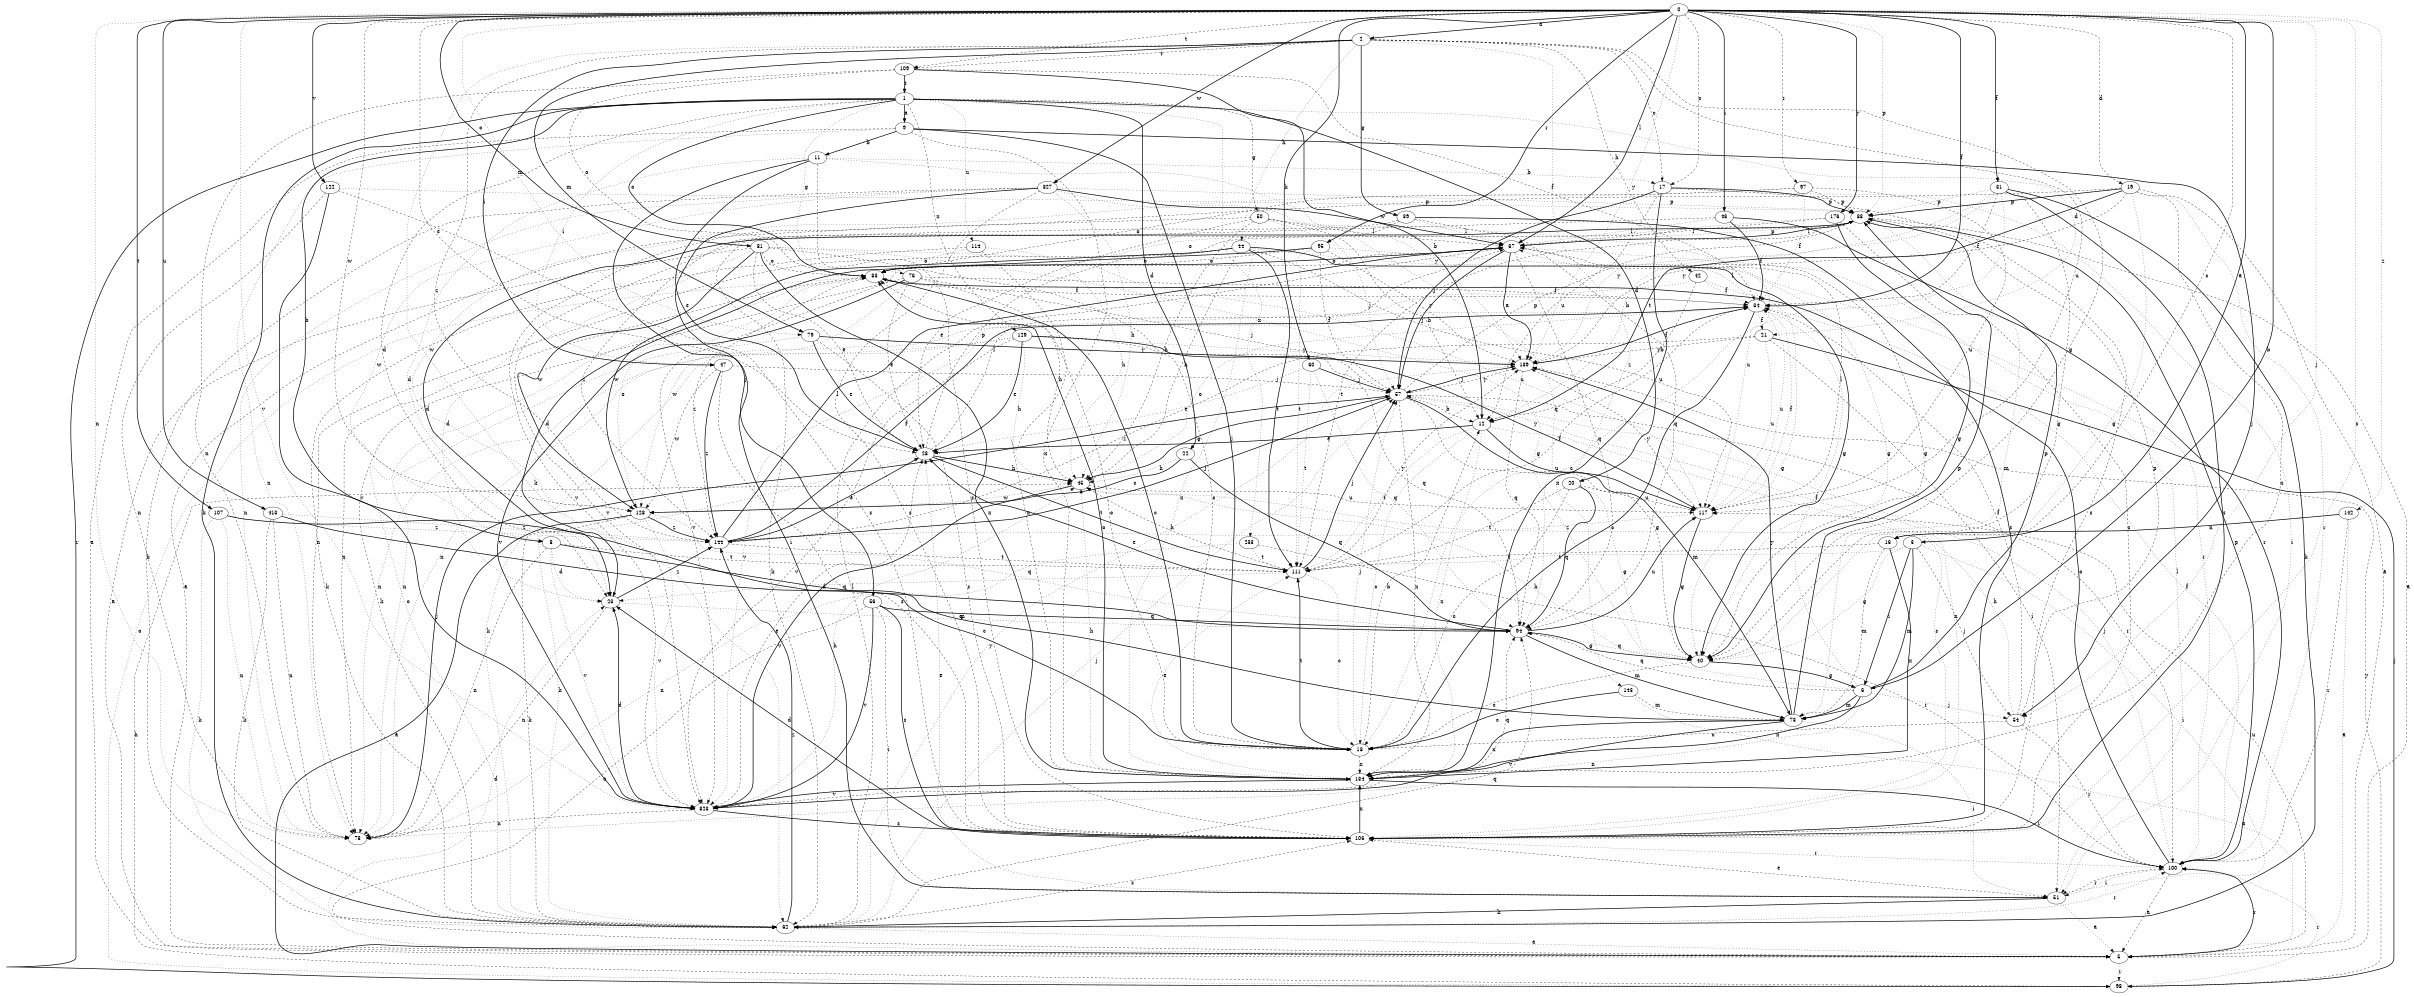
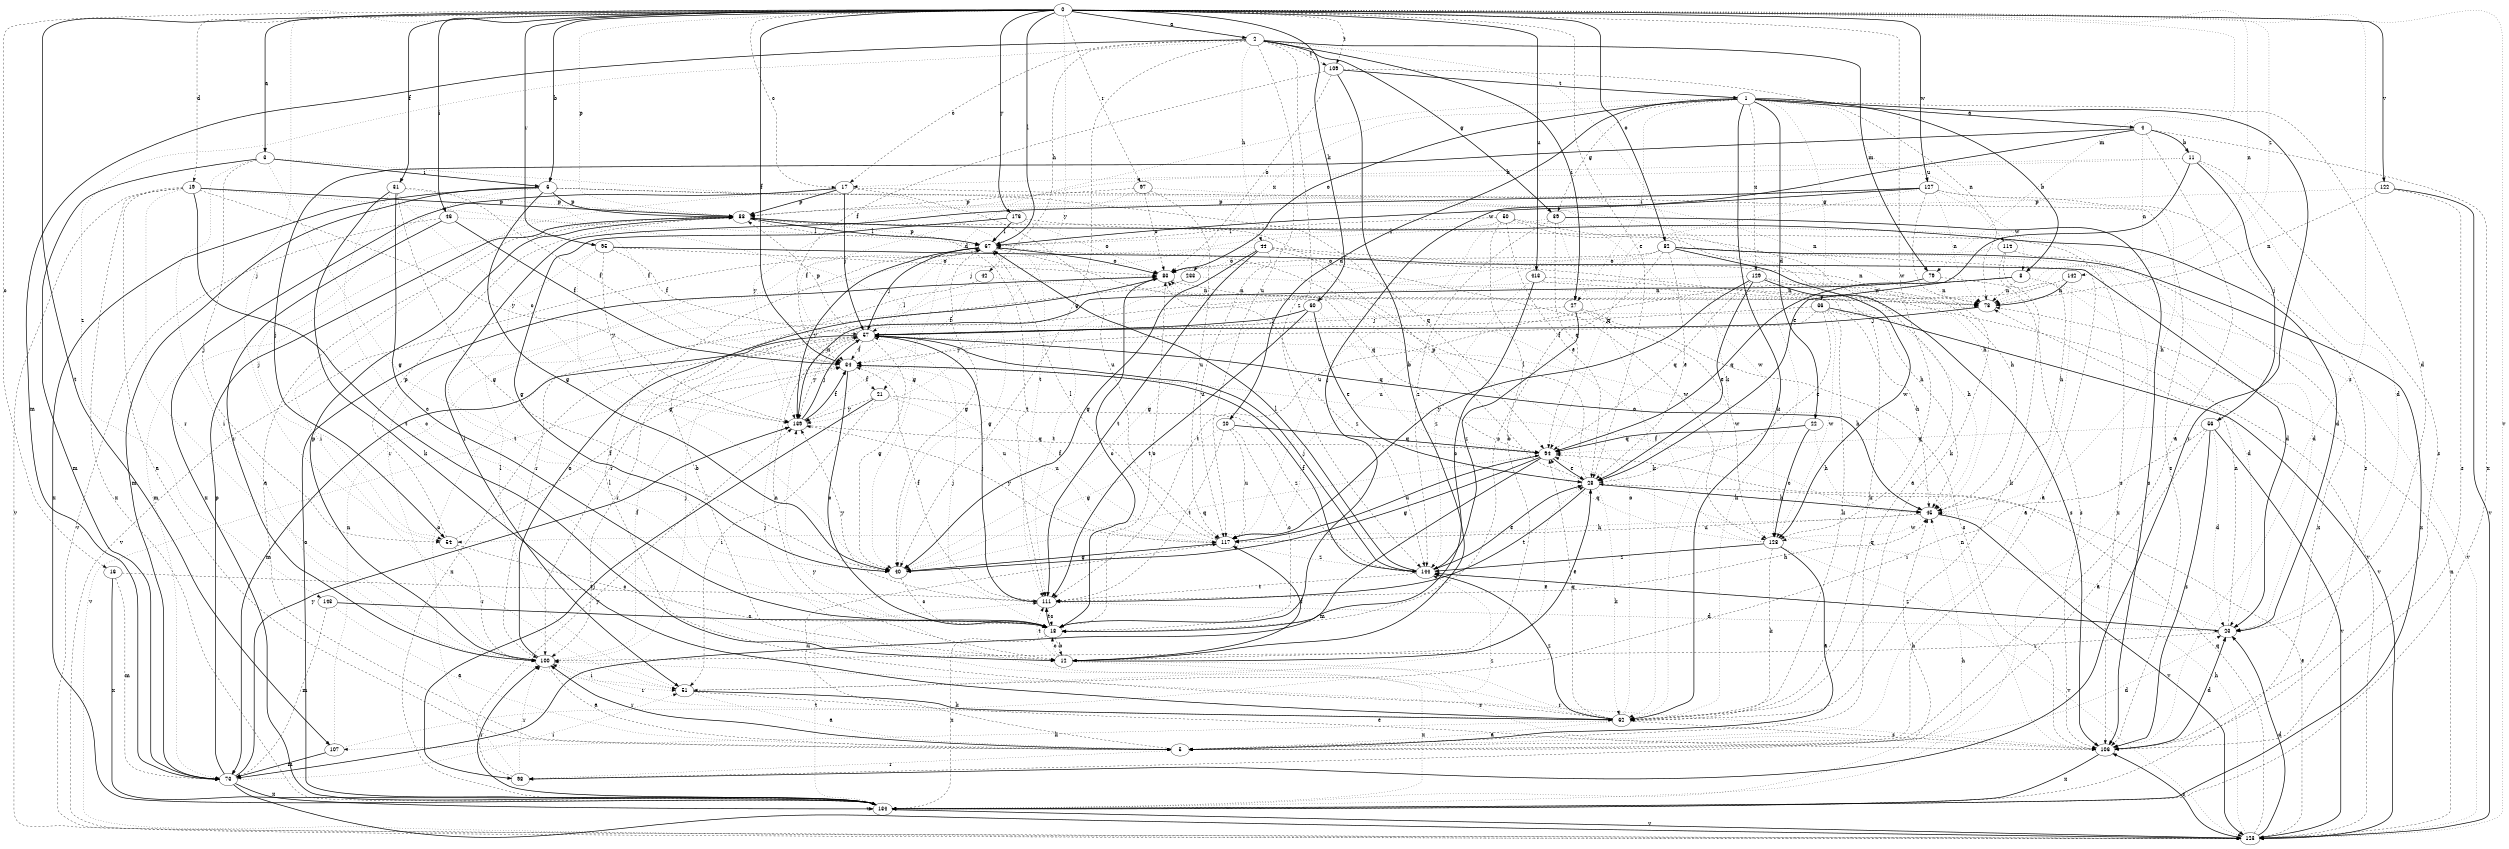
none -> (300, 107)
(1234, 113) -> (1626, 117)
(905, 128) -> (2143, 128)
(1047, 187) -> (1929, 187)
(1607, 238) -> (1003, 231)
(760, 247) -> (1667, 247)
(880, 267) -> (1604, 332)
(912, 276) -> (1820, 306)
(1619, 276) -> (532, 306)
(1313, 296) -> (858, 349)
(1507, 306) -> (815, 336)
(1628, 306) -> (427, 424)
(1553, 307) -> (1104, 313)
(1113, 331) -> (2058, 389)
(1143, 350) -> (829, 350)
(723, 365) -> (1574, 306)
(785, 383) -> (1650, 452)
(1200, 395) -> (1656, 439)
(1298, 401) -> (634, 505)
(853, 405) -> none
(1448, 410) -> (776, 498)
(1645, 411) -> (615, 524)
(1123, 420) -> (1407, 449)
(1199, 439) -> (1858, 424)
(1304, 467) -> (1161, 437)
(1557, 469) -> (1302, 602)
none -> (2216, 527)
(1637, 531) -> (1191, 535)
(2119, 531) -> (2051, 294)
(1161, 620) -> (1881, 439)
(1778, 668) -> (625, 417)
(1165, 676) -> (816, 706)
(2098, 744) -> (2031, 437)
(704, 809) -> (2250, 839)
(2110, 876) -> (1472, 654)
(320, 907) -> (980, 735)
